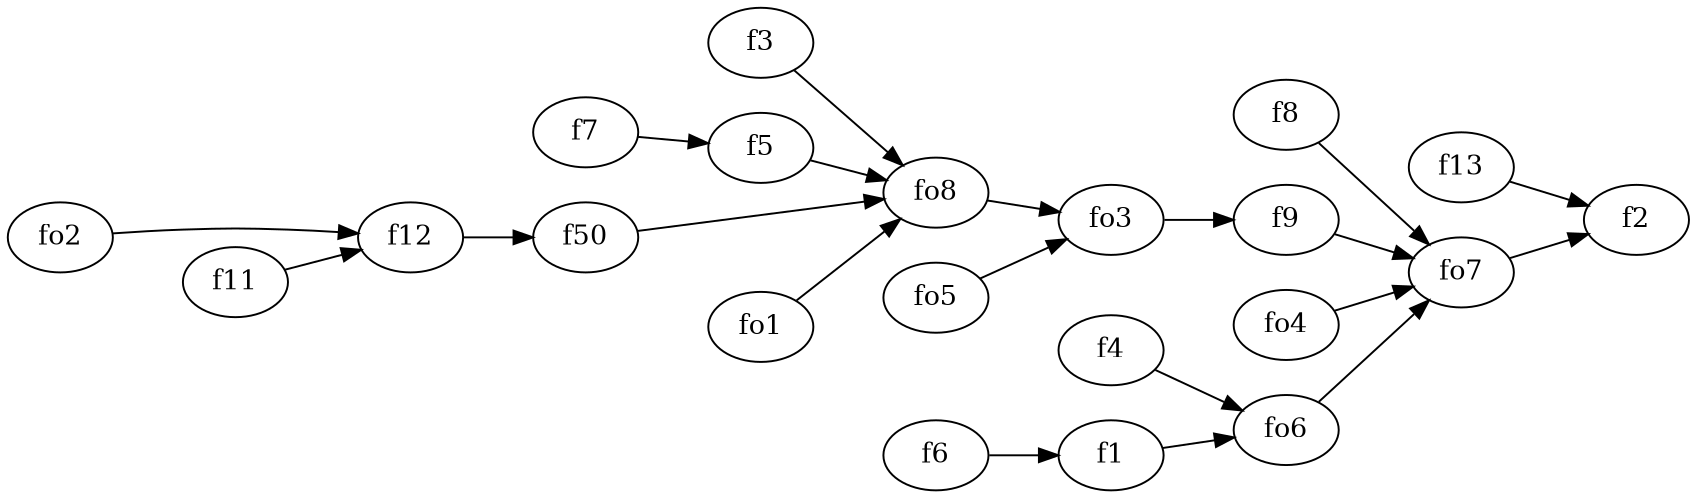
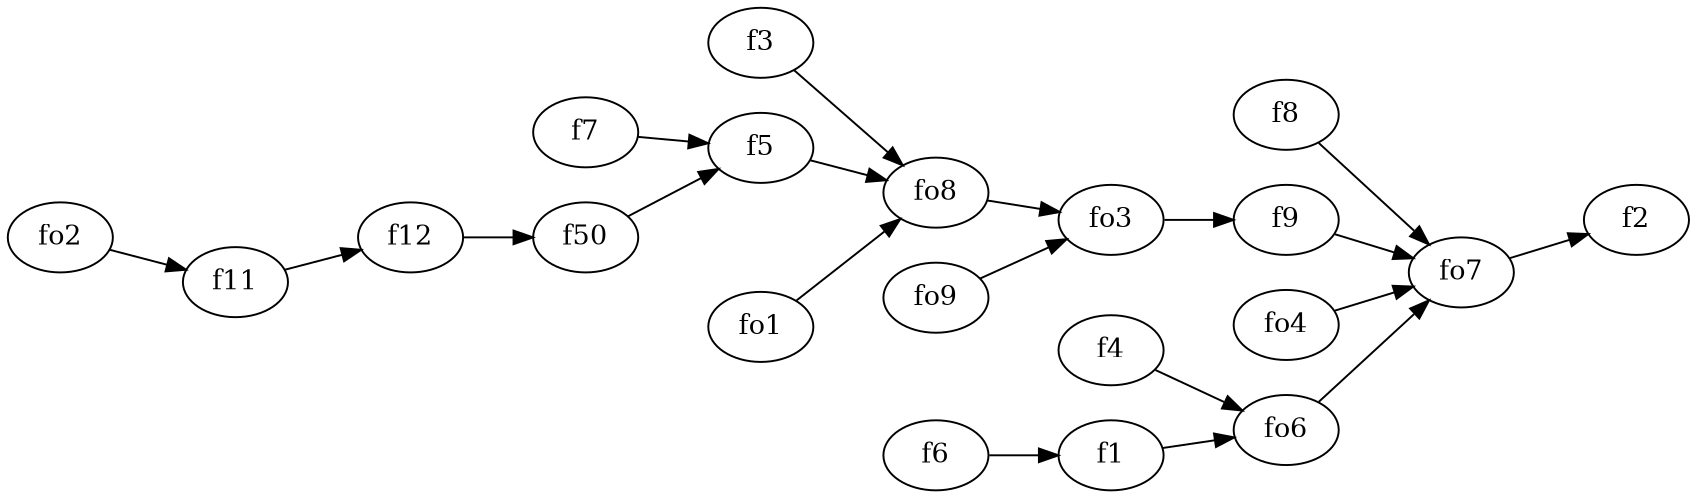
(1461, 167) -> none
(751, 216) -> (665, 197)
(226, 229) -> (138, 257)
(936, 298) -> (936, 298)
